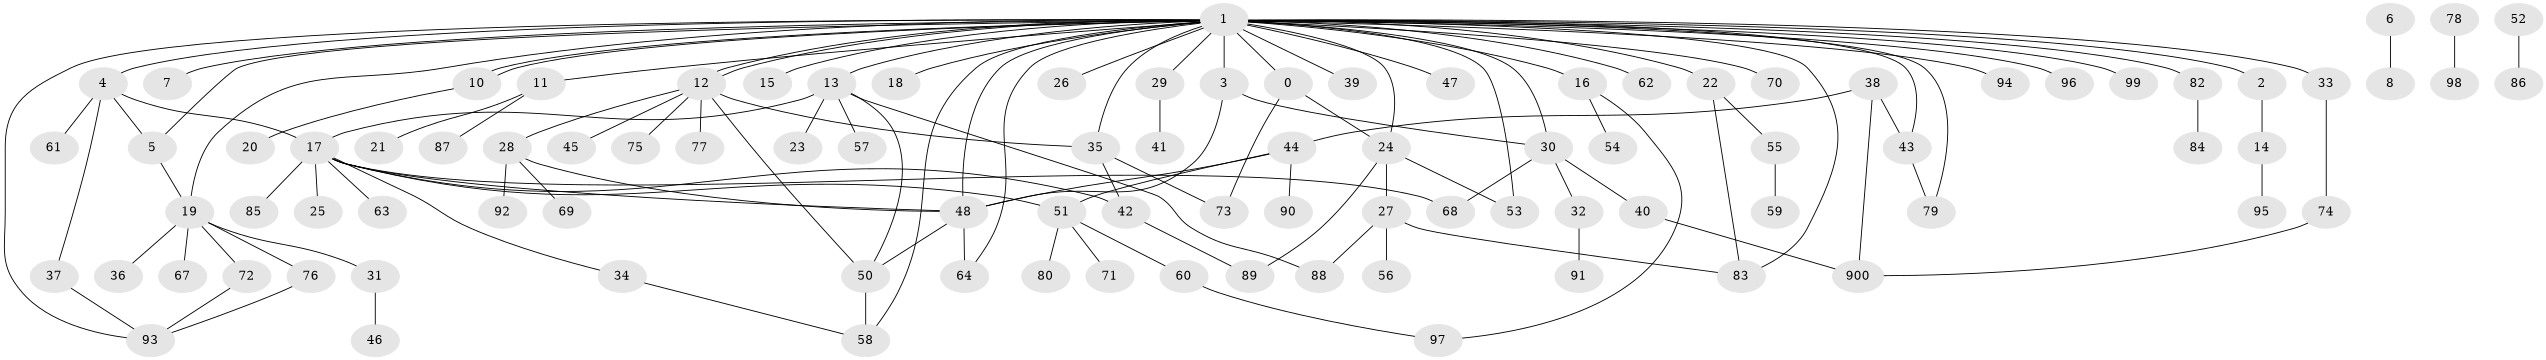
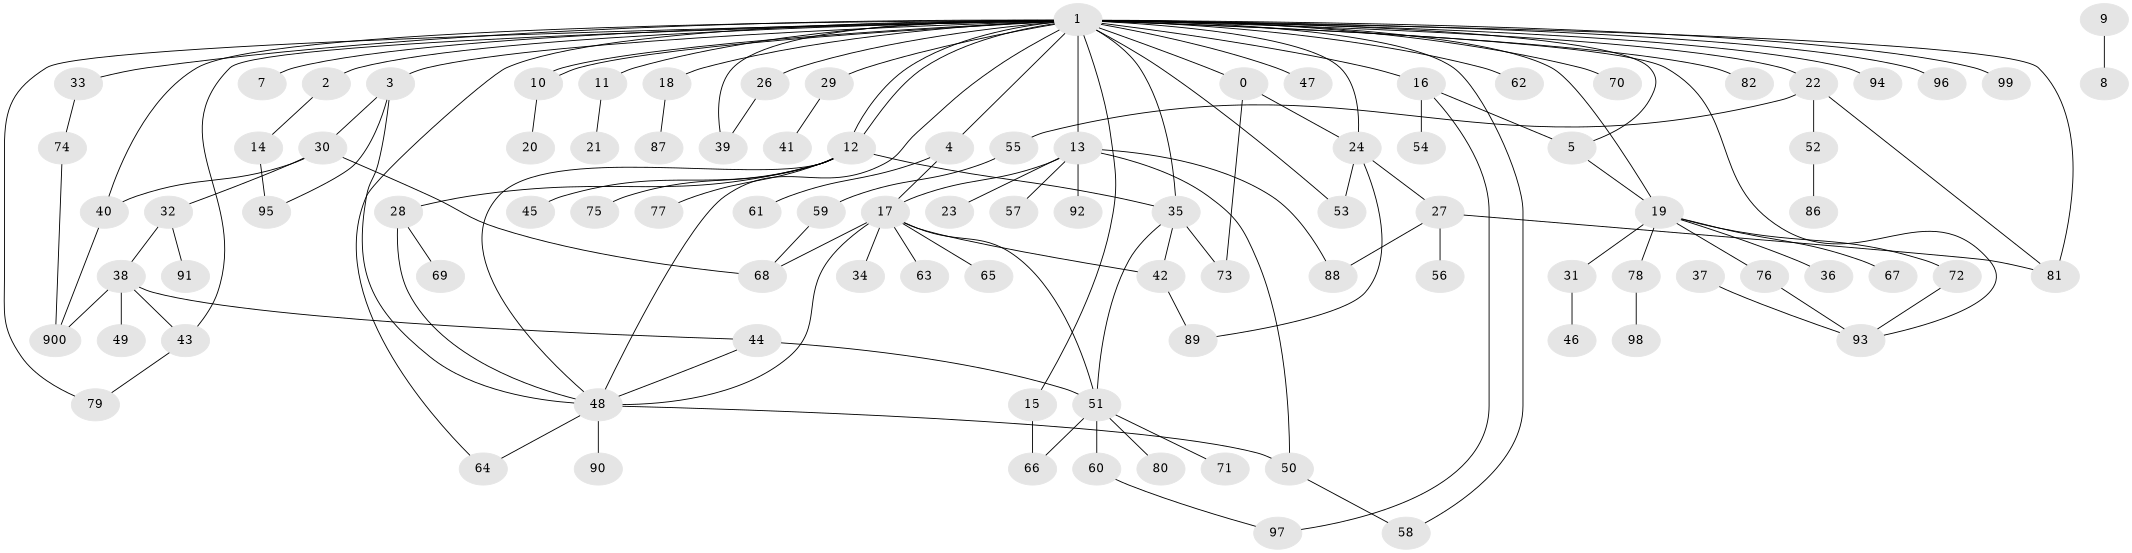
(2390, 20) -> (2104, 20)
(1419, 39) -> (544, 30)
(128, 116) -> (1497, 116)
none -> (744, 116)
none -> (1814, 116)
(489, 118) -> (663, 116)
(2198, 148) -> none
none -> (350, 169)
(771, 170) -> (547, 174)
(505, 175) -> (1078, 180)
(1290, 175) -> (598, 437)
(82, 181) -> none
(254, 212) -> none
(318, 212) -> (989, 276)
none -> (145, 244)
none -> (792, 244)
none -> (1648, 244)
(1741, 276) -> (2055, 276)
none -> (1113, 300)
(744, 308) -> none
none -> (121, 341)
none -> (1033, 469)
